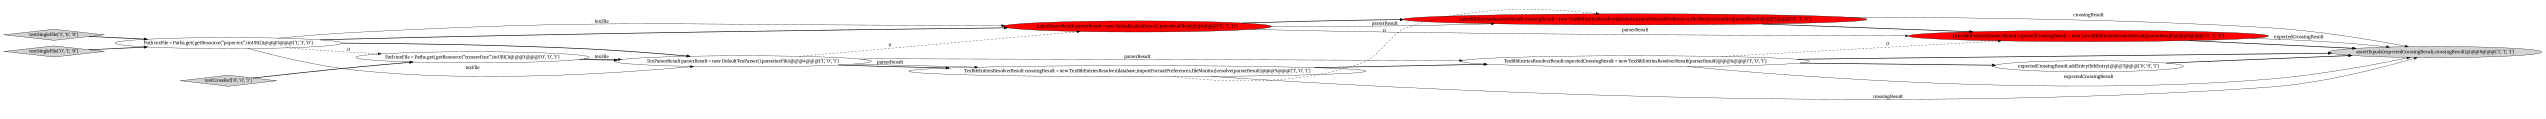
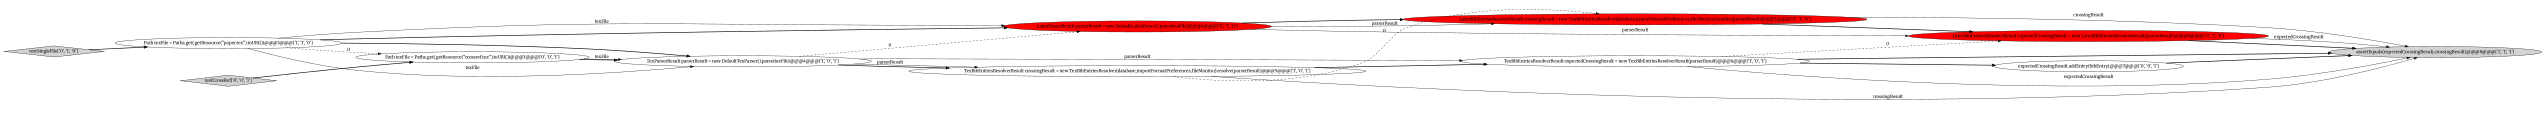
(54, 35) -> none
